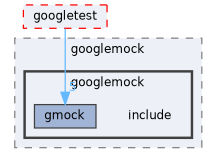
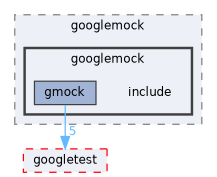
(65, 60) -> (65, 121)
